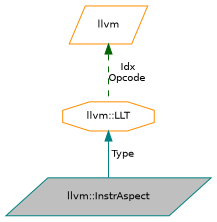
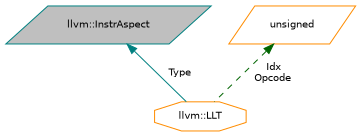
(108, 25) -> (292, 25)
(108, 159) -> (160, 76)
